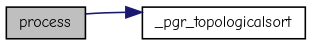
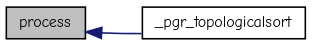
(106, 13) -> (122, 34)
